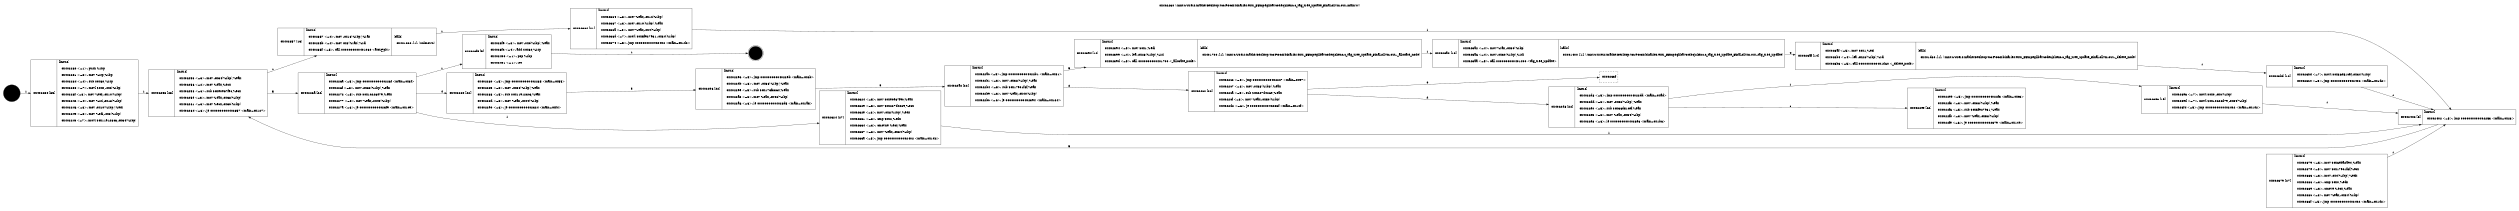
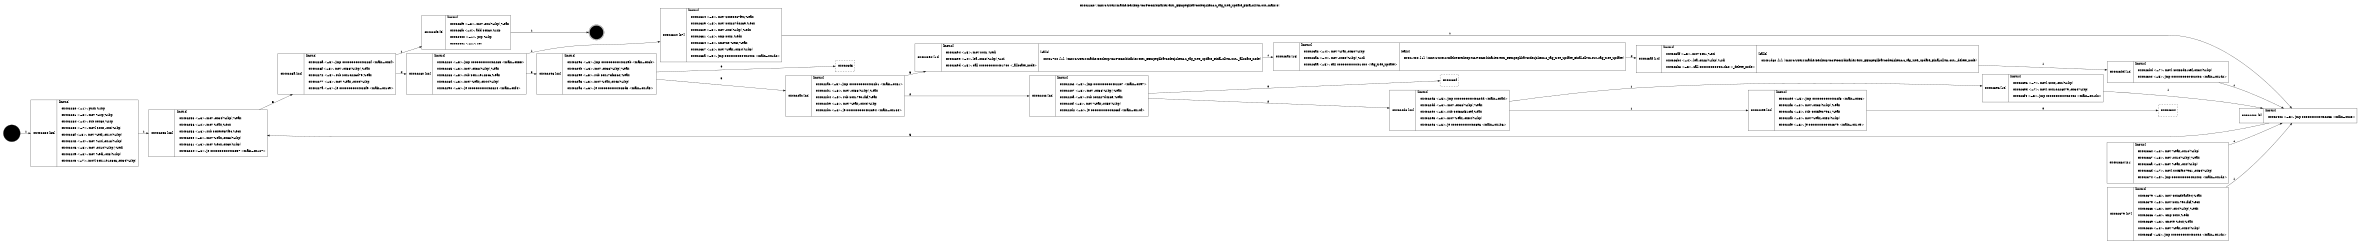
(357, 42) -> none
none -> (845, 66)
none -> (2168, 110)
(616, 130) -> (592, 45)
